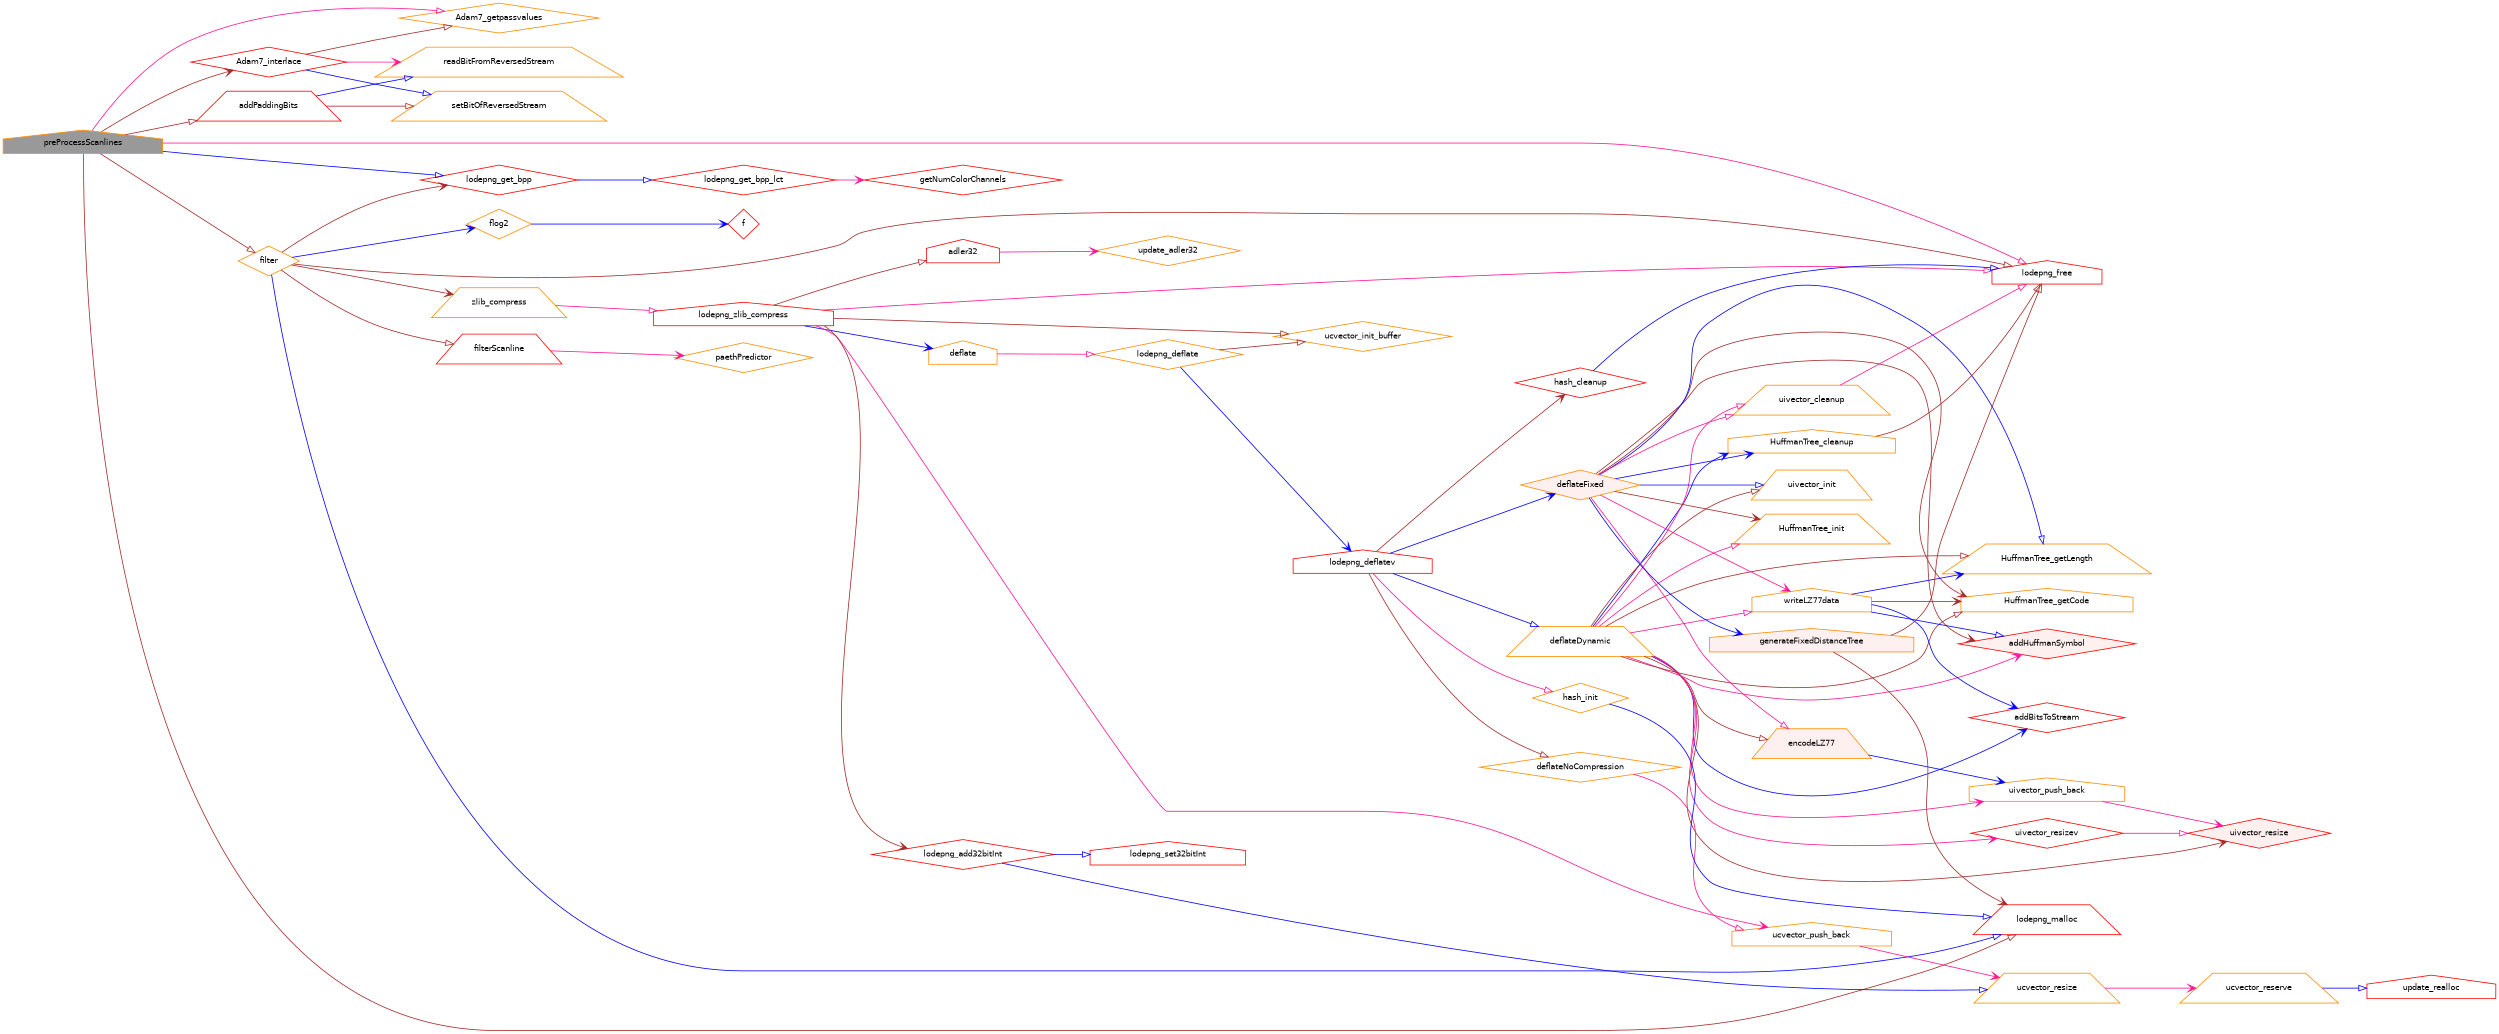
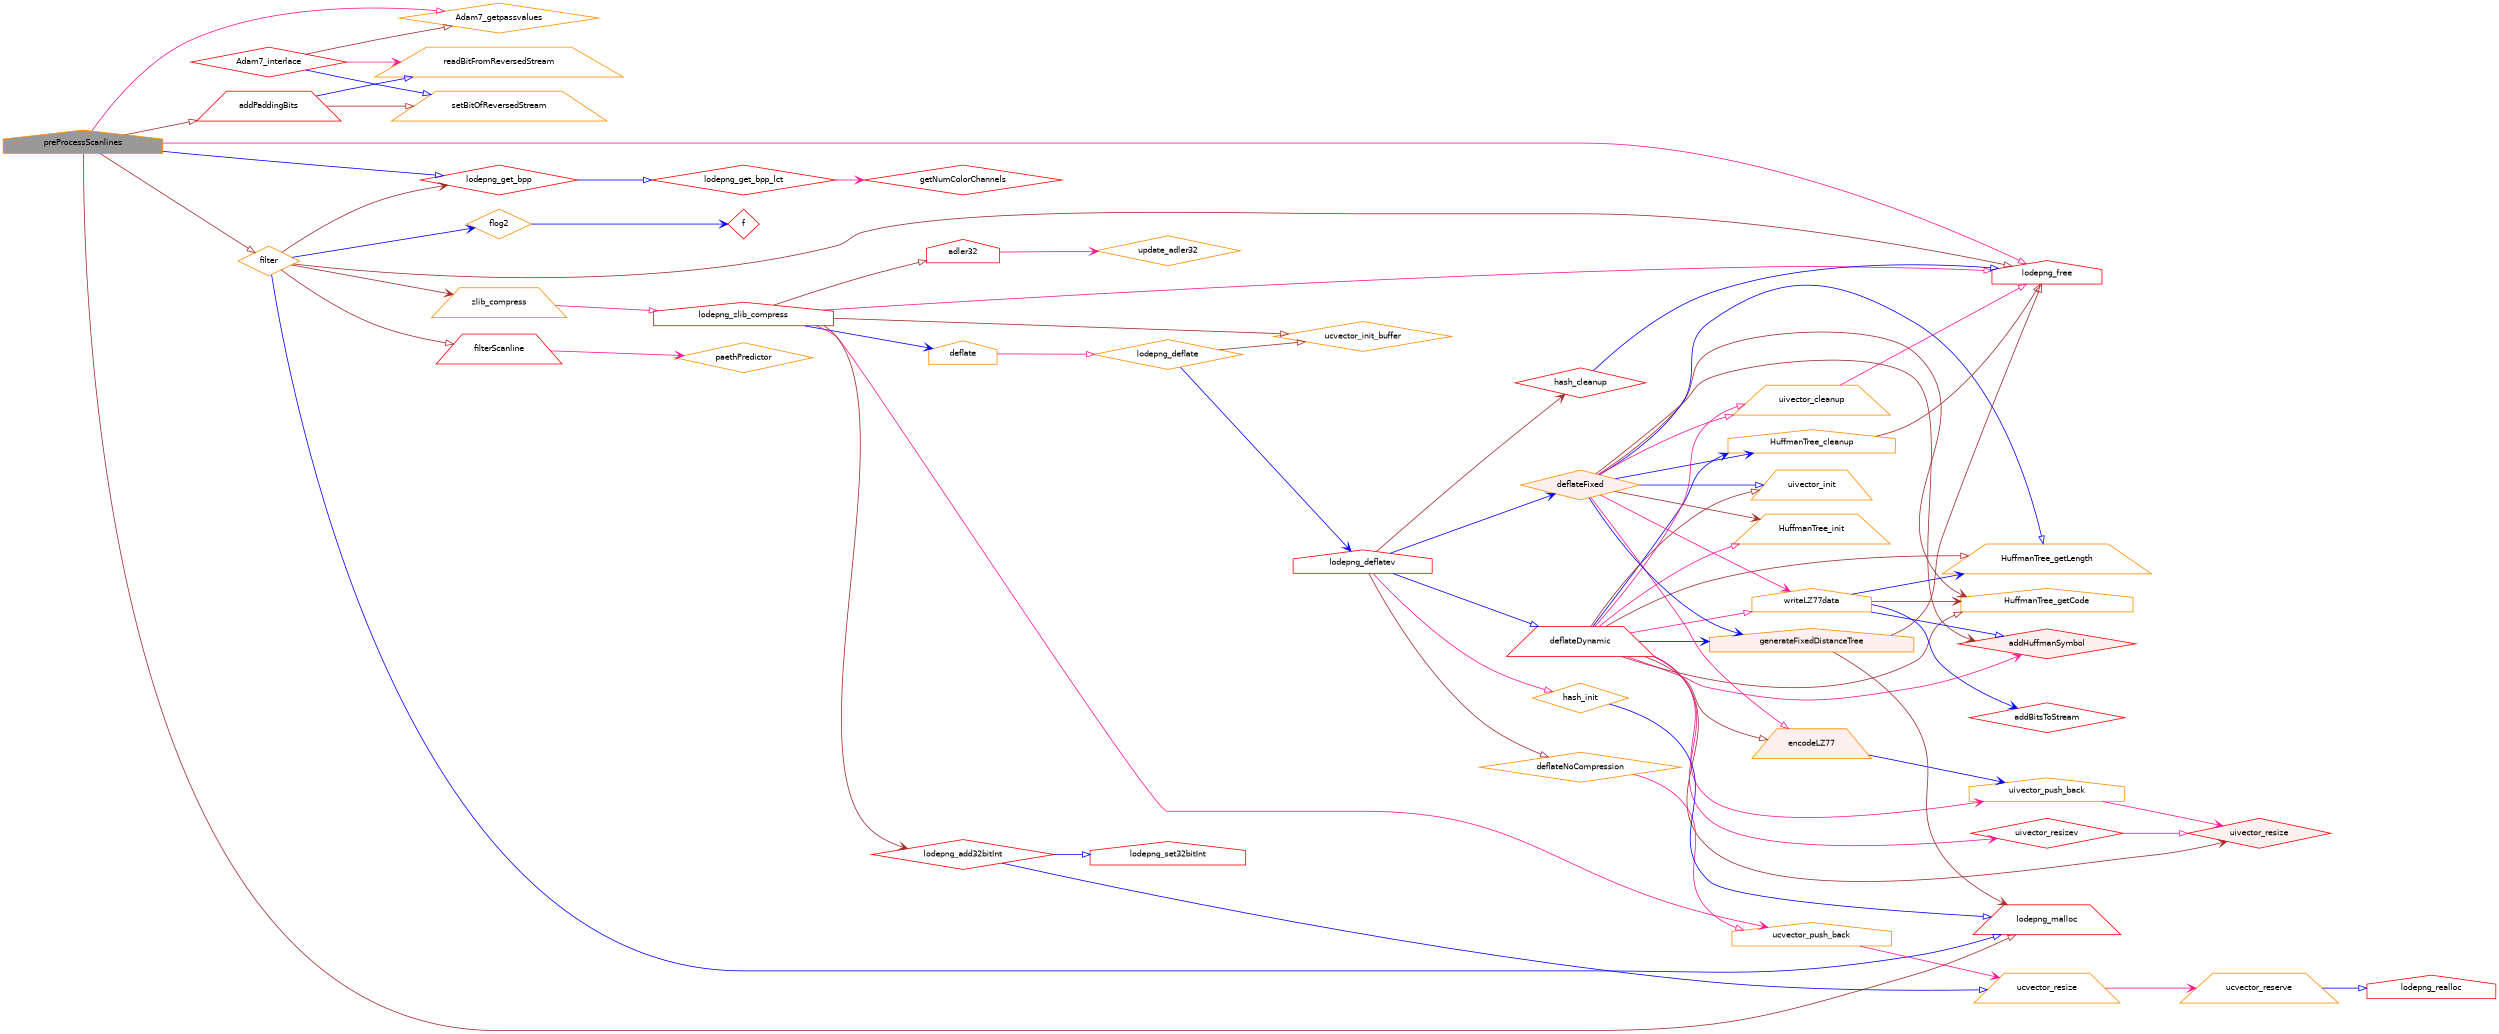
(161, 98) -> none
(1580, 641) -> (1580, 641)
(1801, 795) -> (1670, 641)
(2431, 988) -> (2431, 988)
